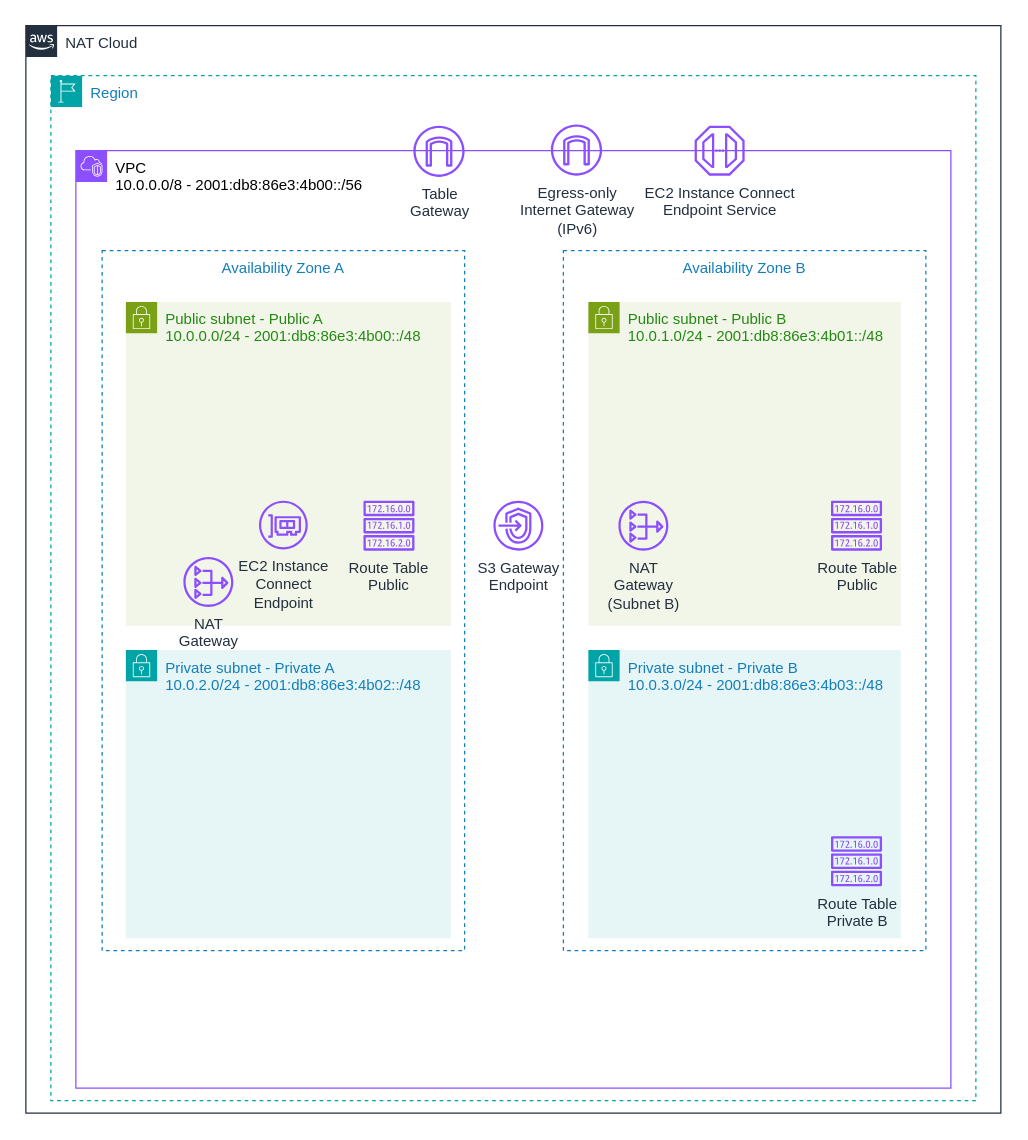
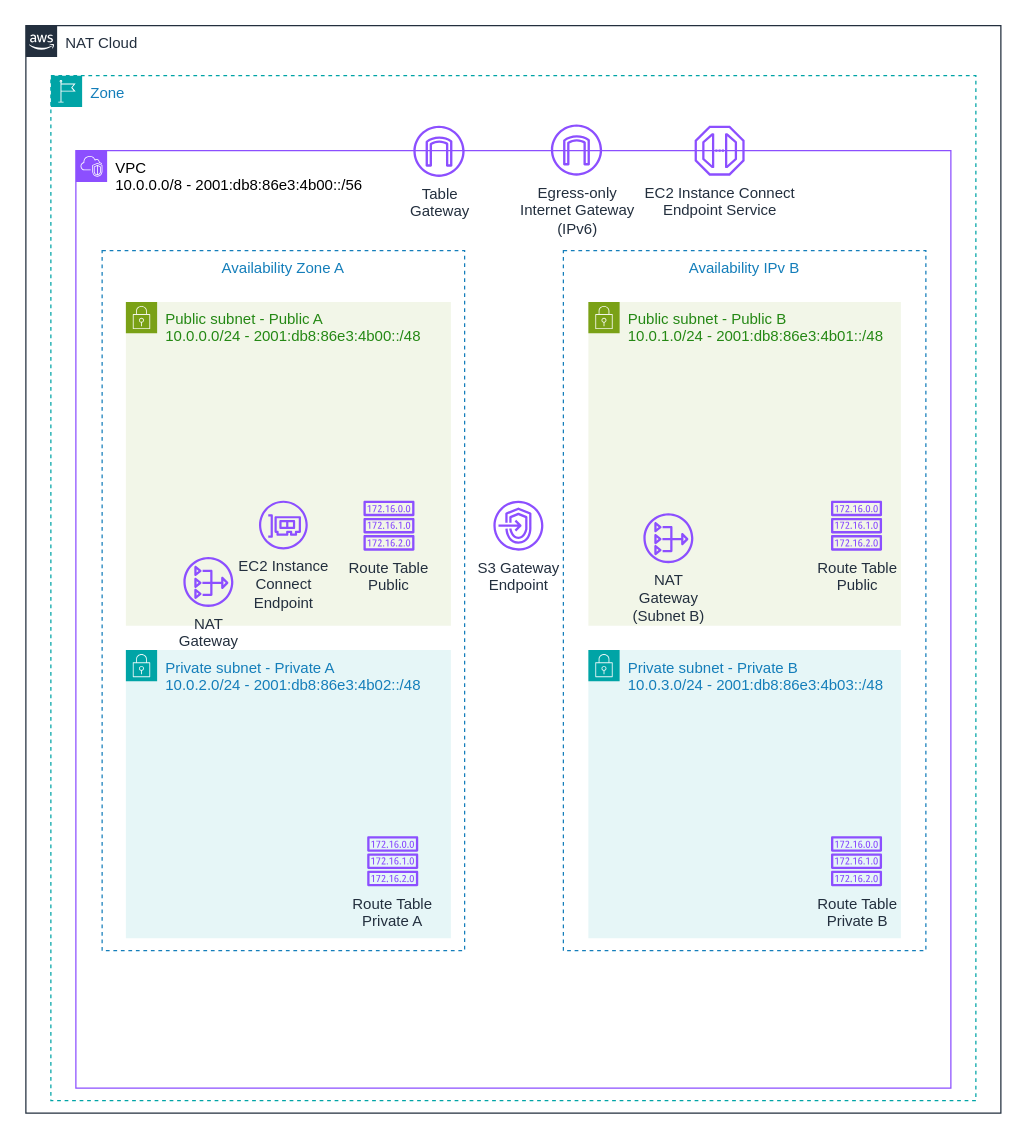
(114, 93) -> (107, 93)
(744, 268) -> (744, 268)
(643, 526) -> (668, 538)
none -> (392, 861)
